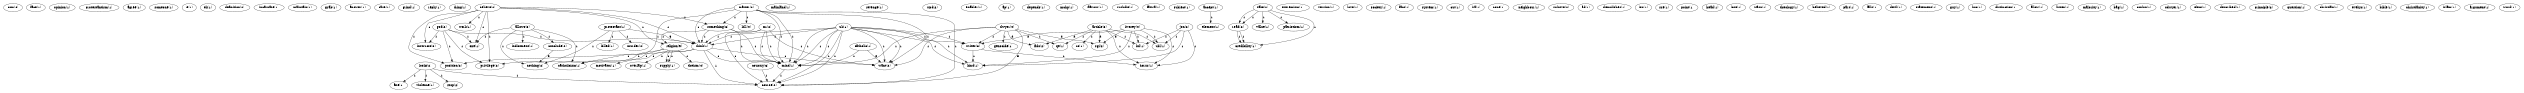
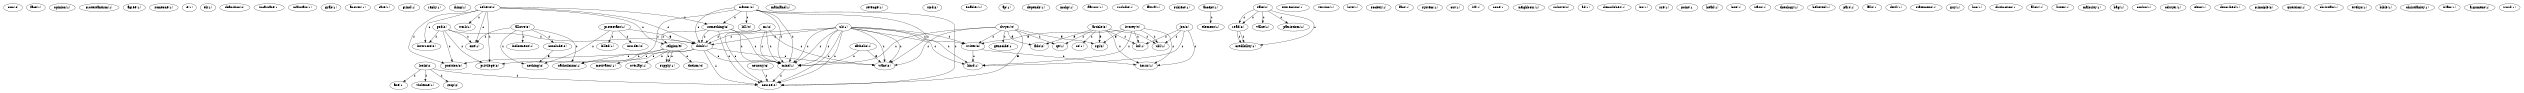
none -> (732, 64)
